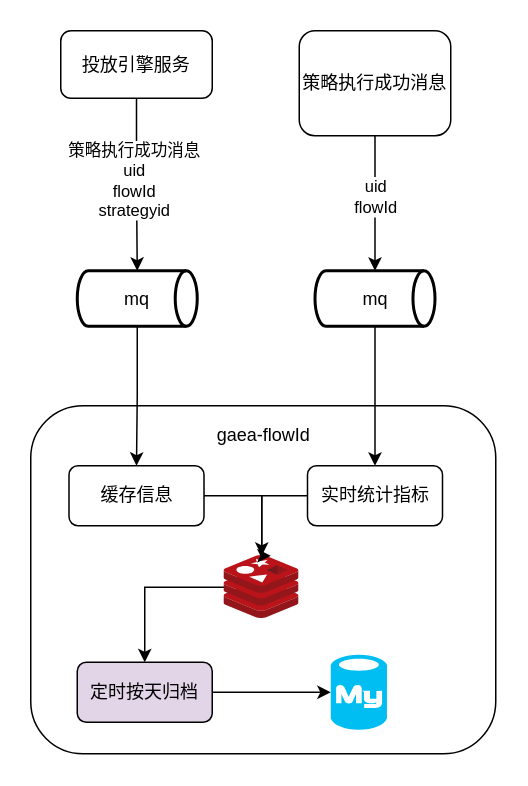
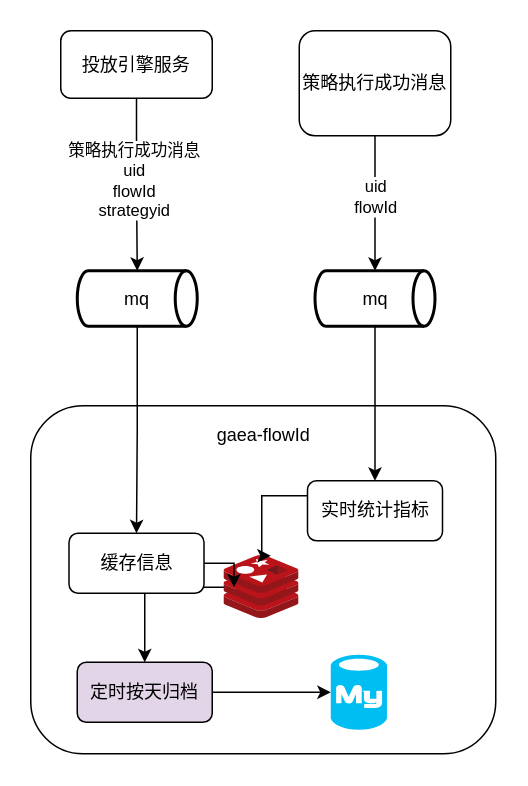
(137, 496) -> (137, 563)
(375, 496) -> (375, 511)
